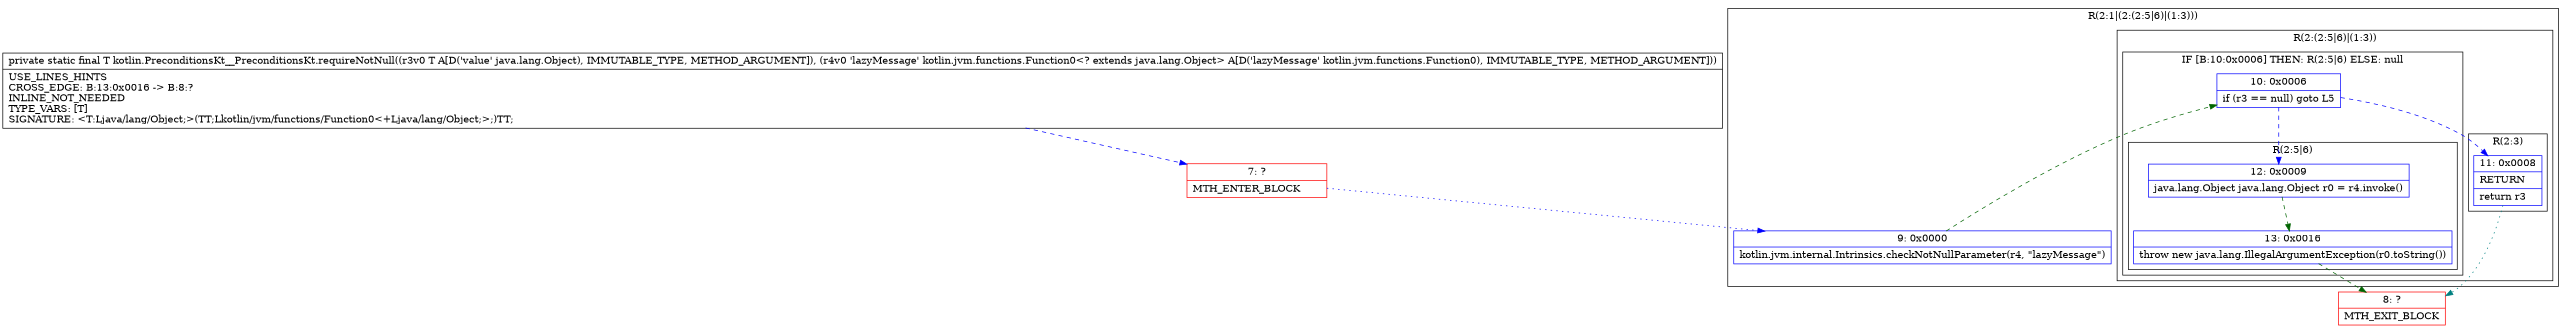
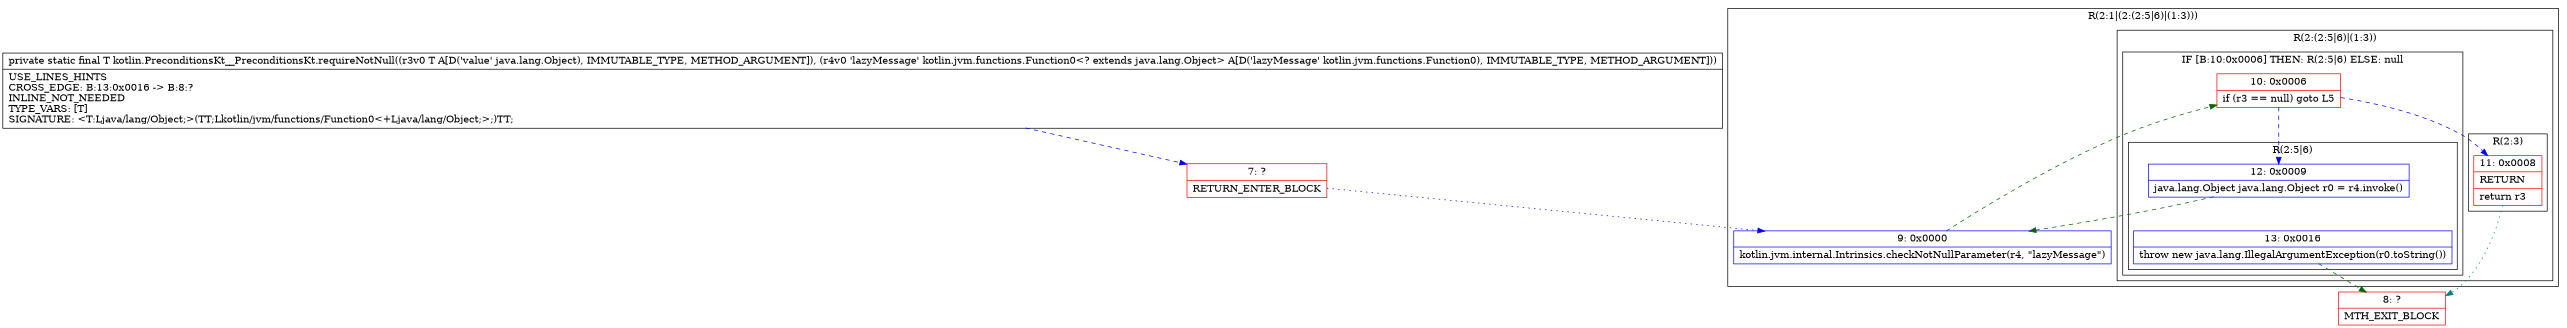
(2279, 91) -> (2279, 91)
(2508, 181) -> (2508, 181)
(1247, 189) -> (1257, 189)
(2285, 210) -> (2134, 213)
